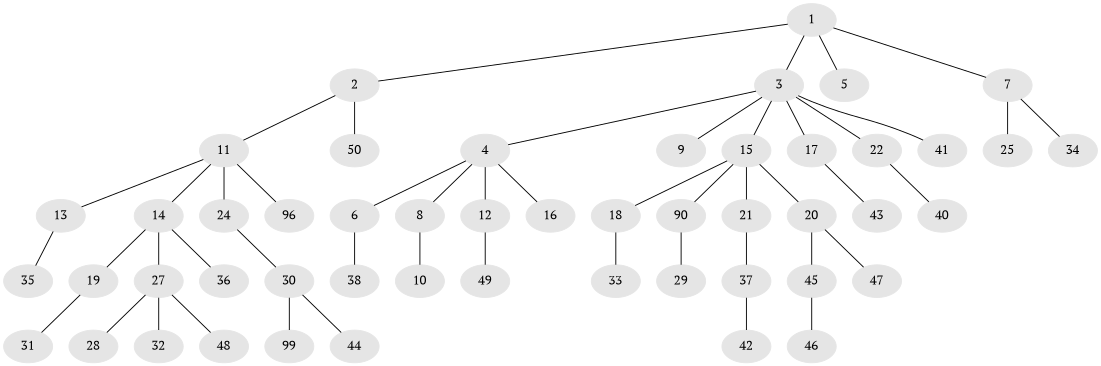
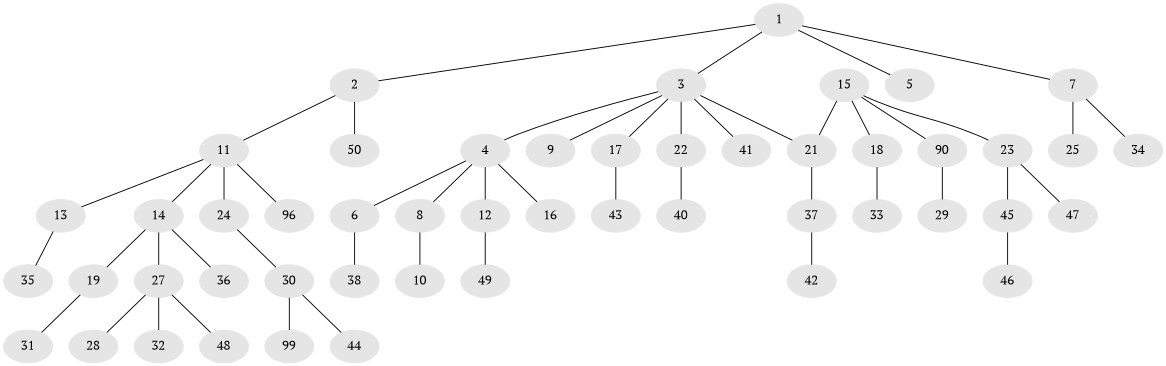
(763, 118) -> (746, 118)
(812, 216) -> (1008, 151)
